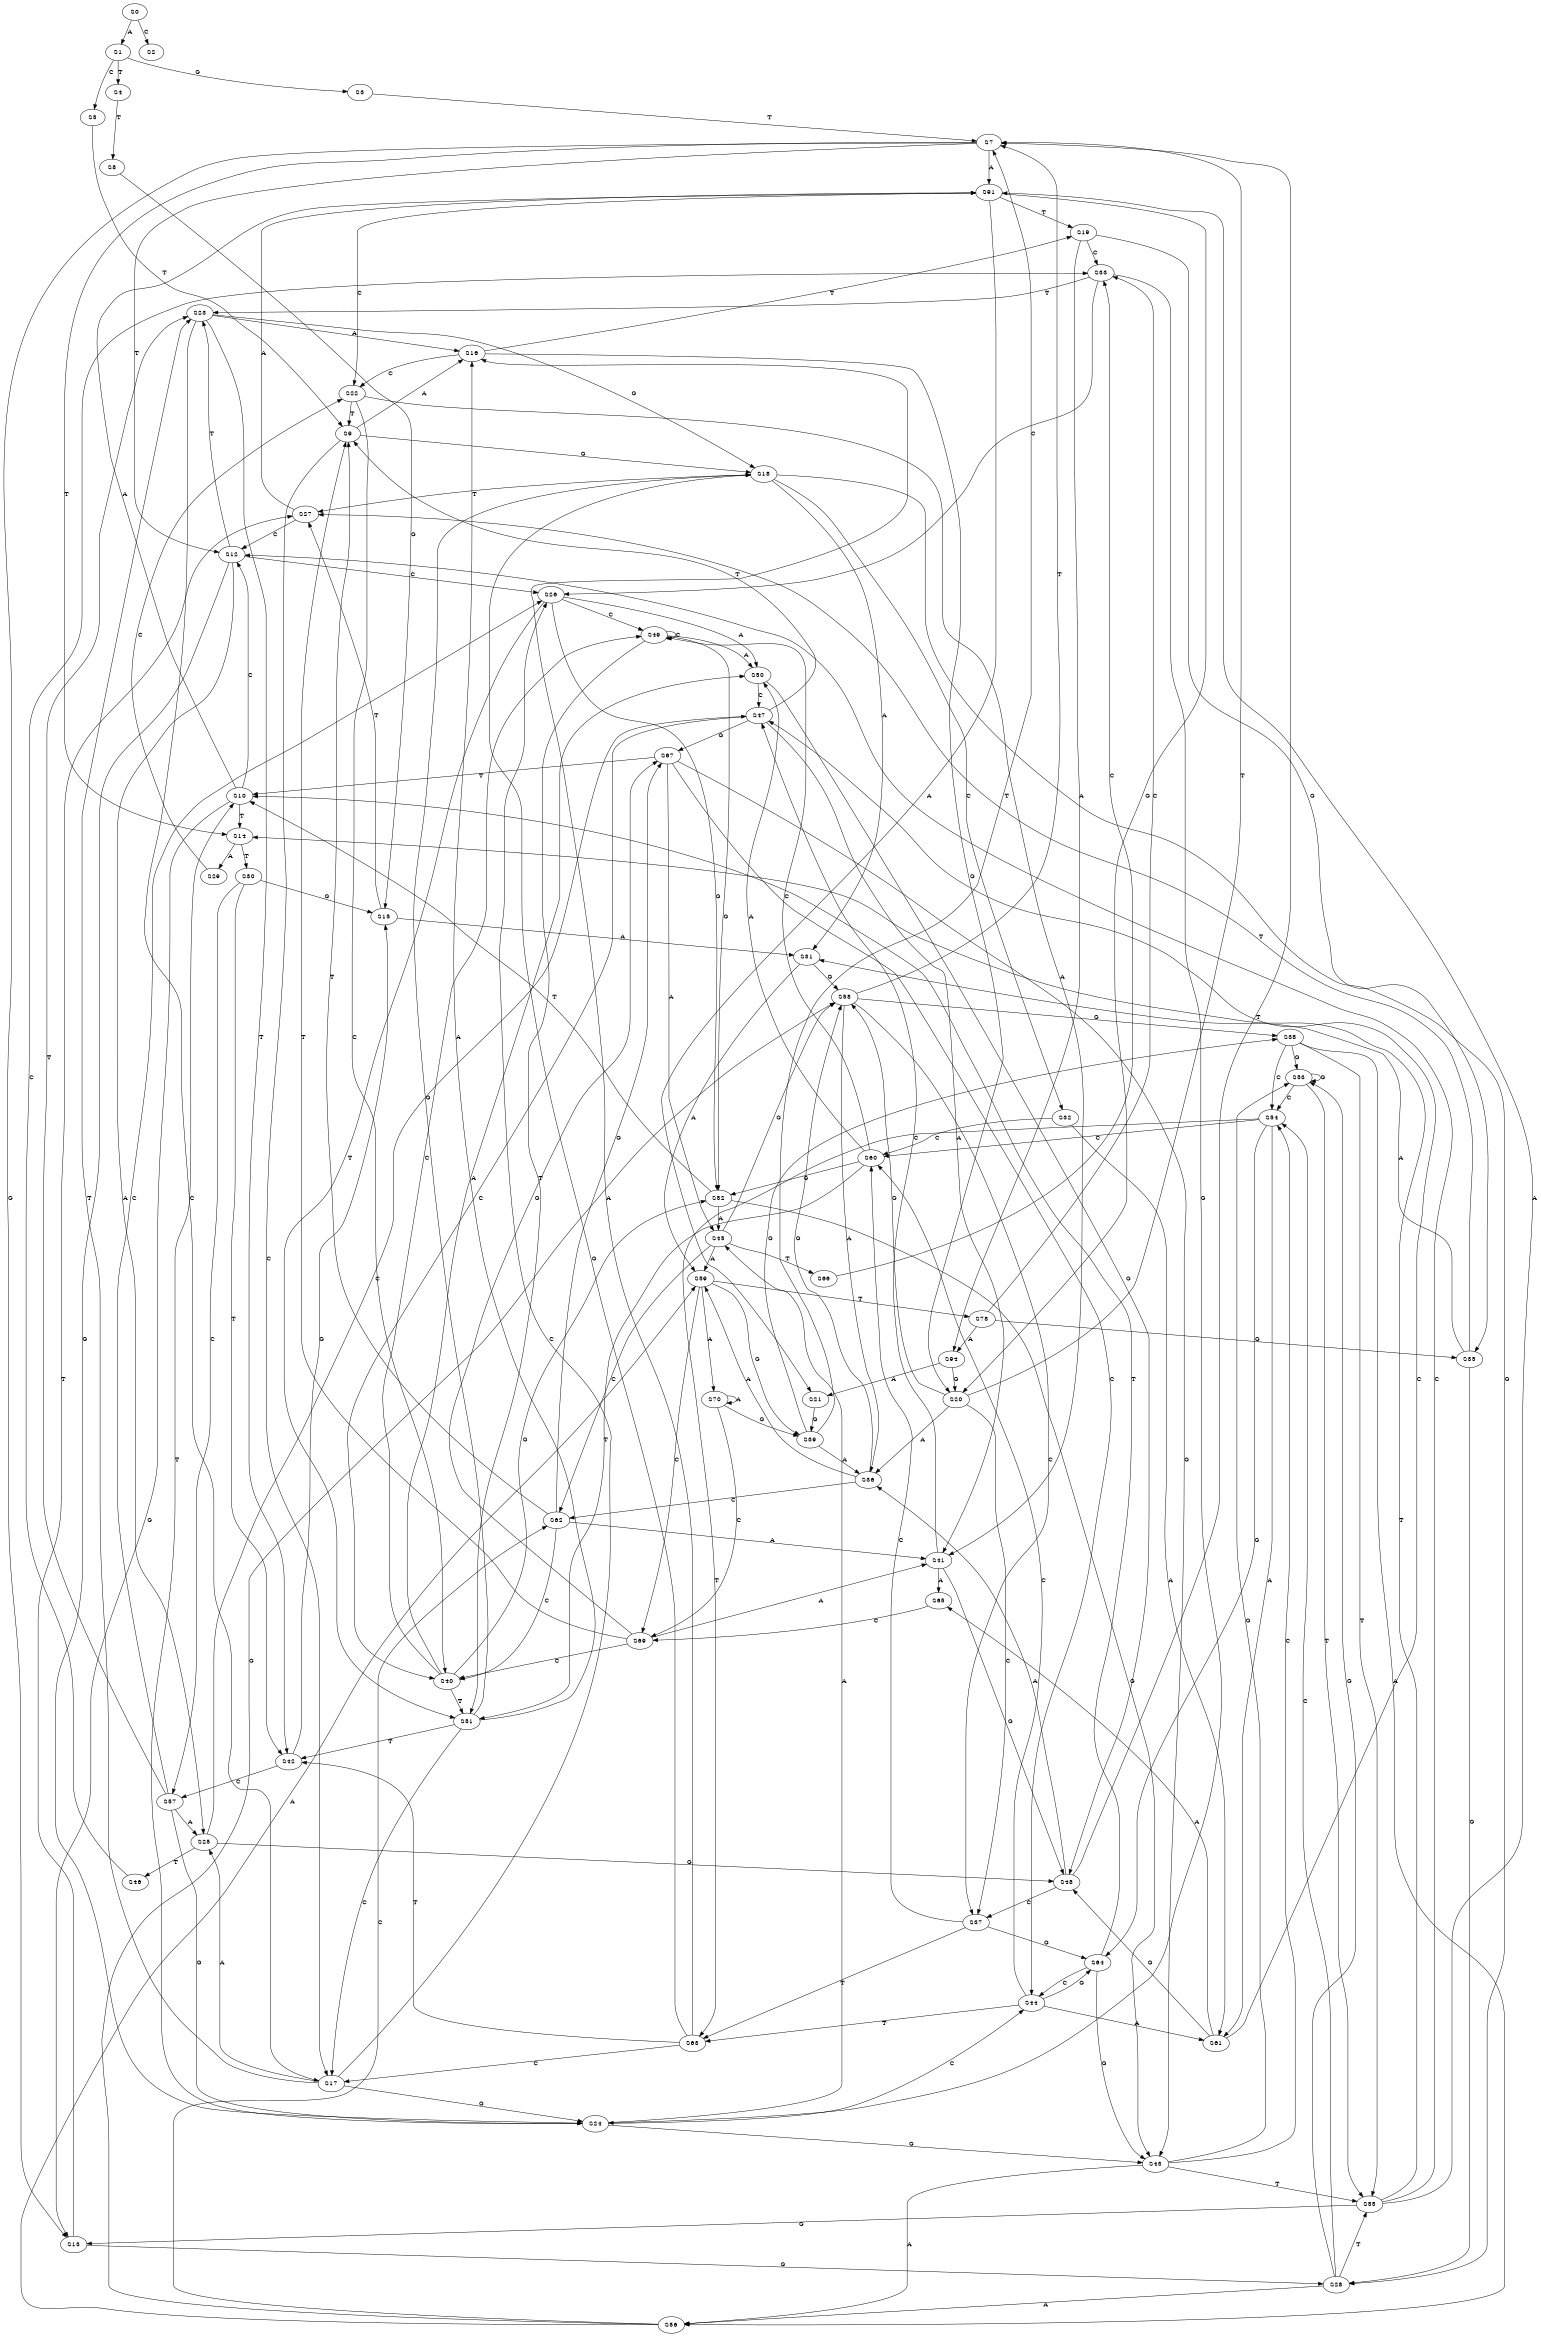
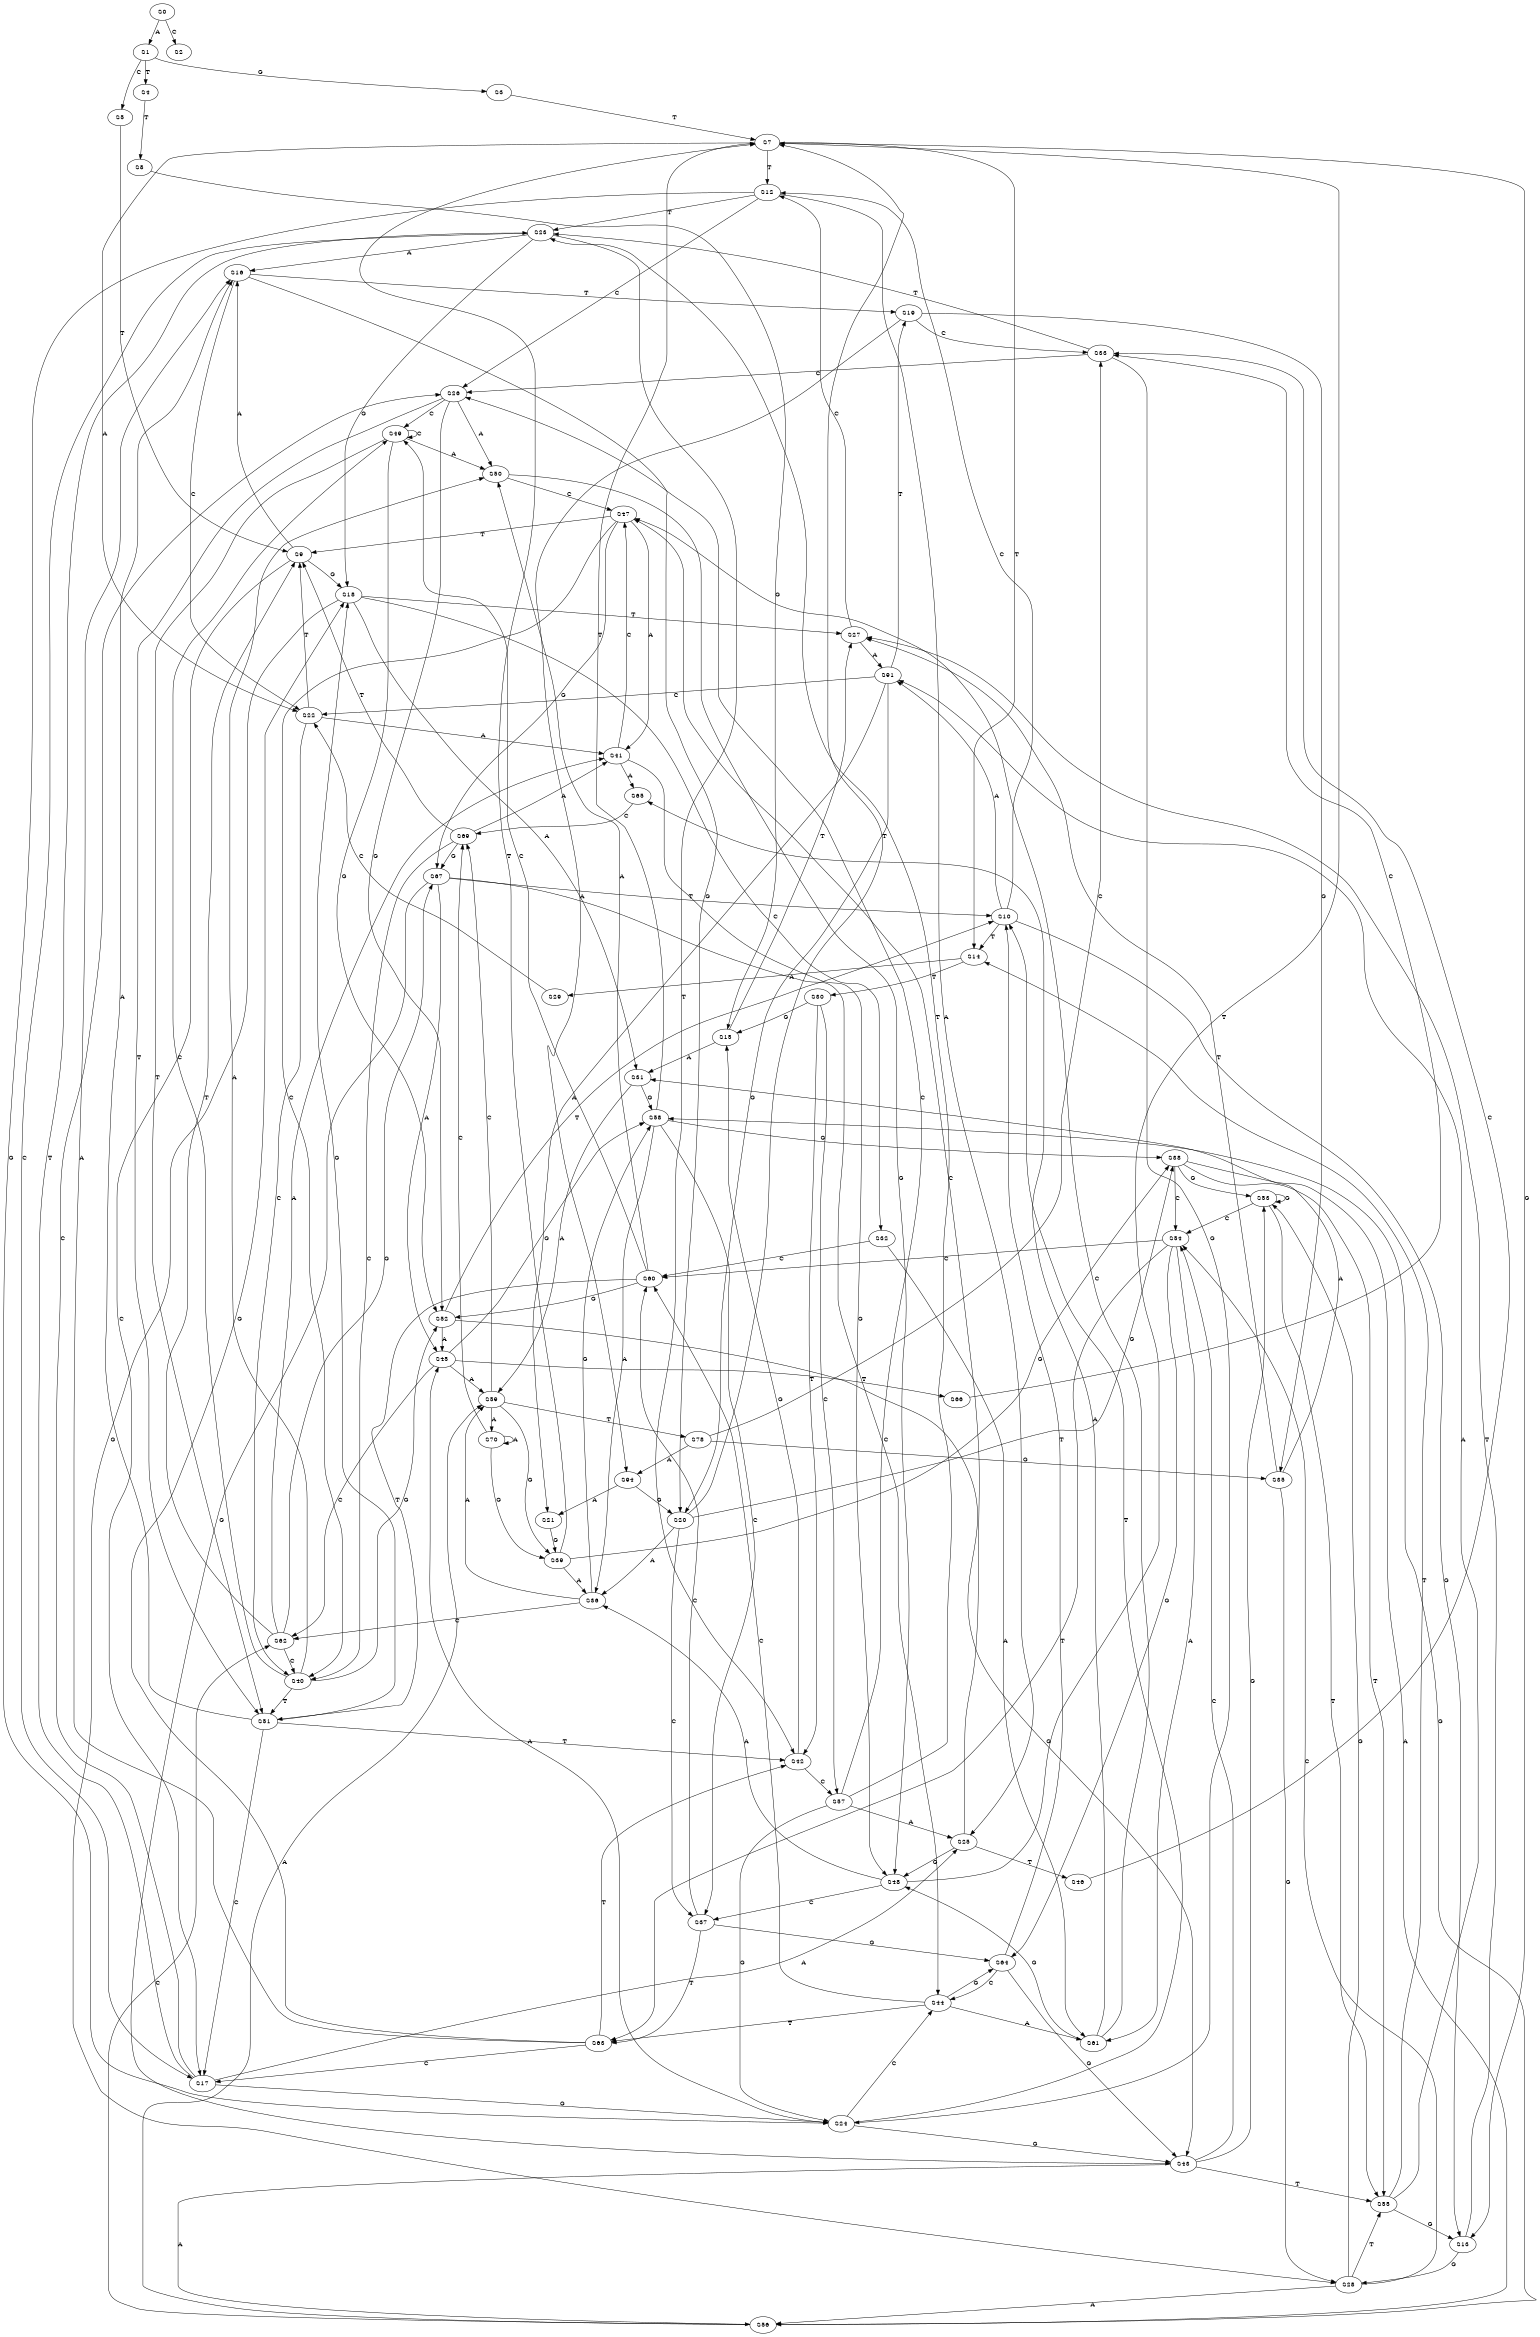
(989, 165) -> (141, 191)
(1365, 1016) -> none
(892, 1208) -> (1023, 1438)
